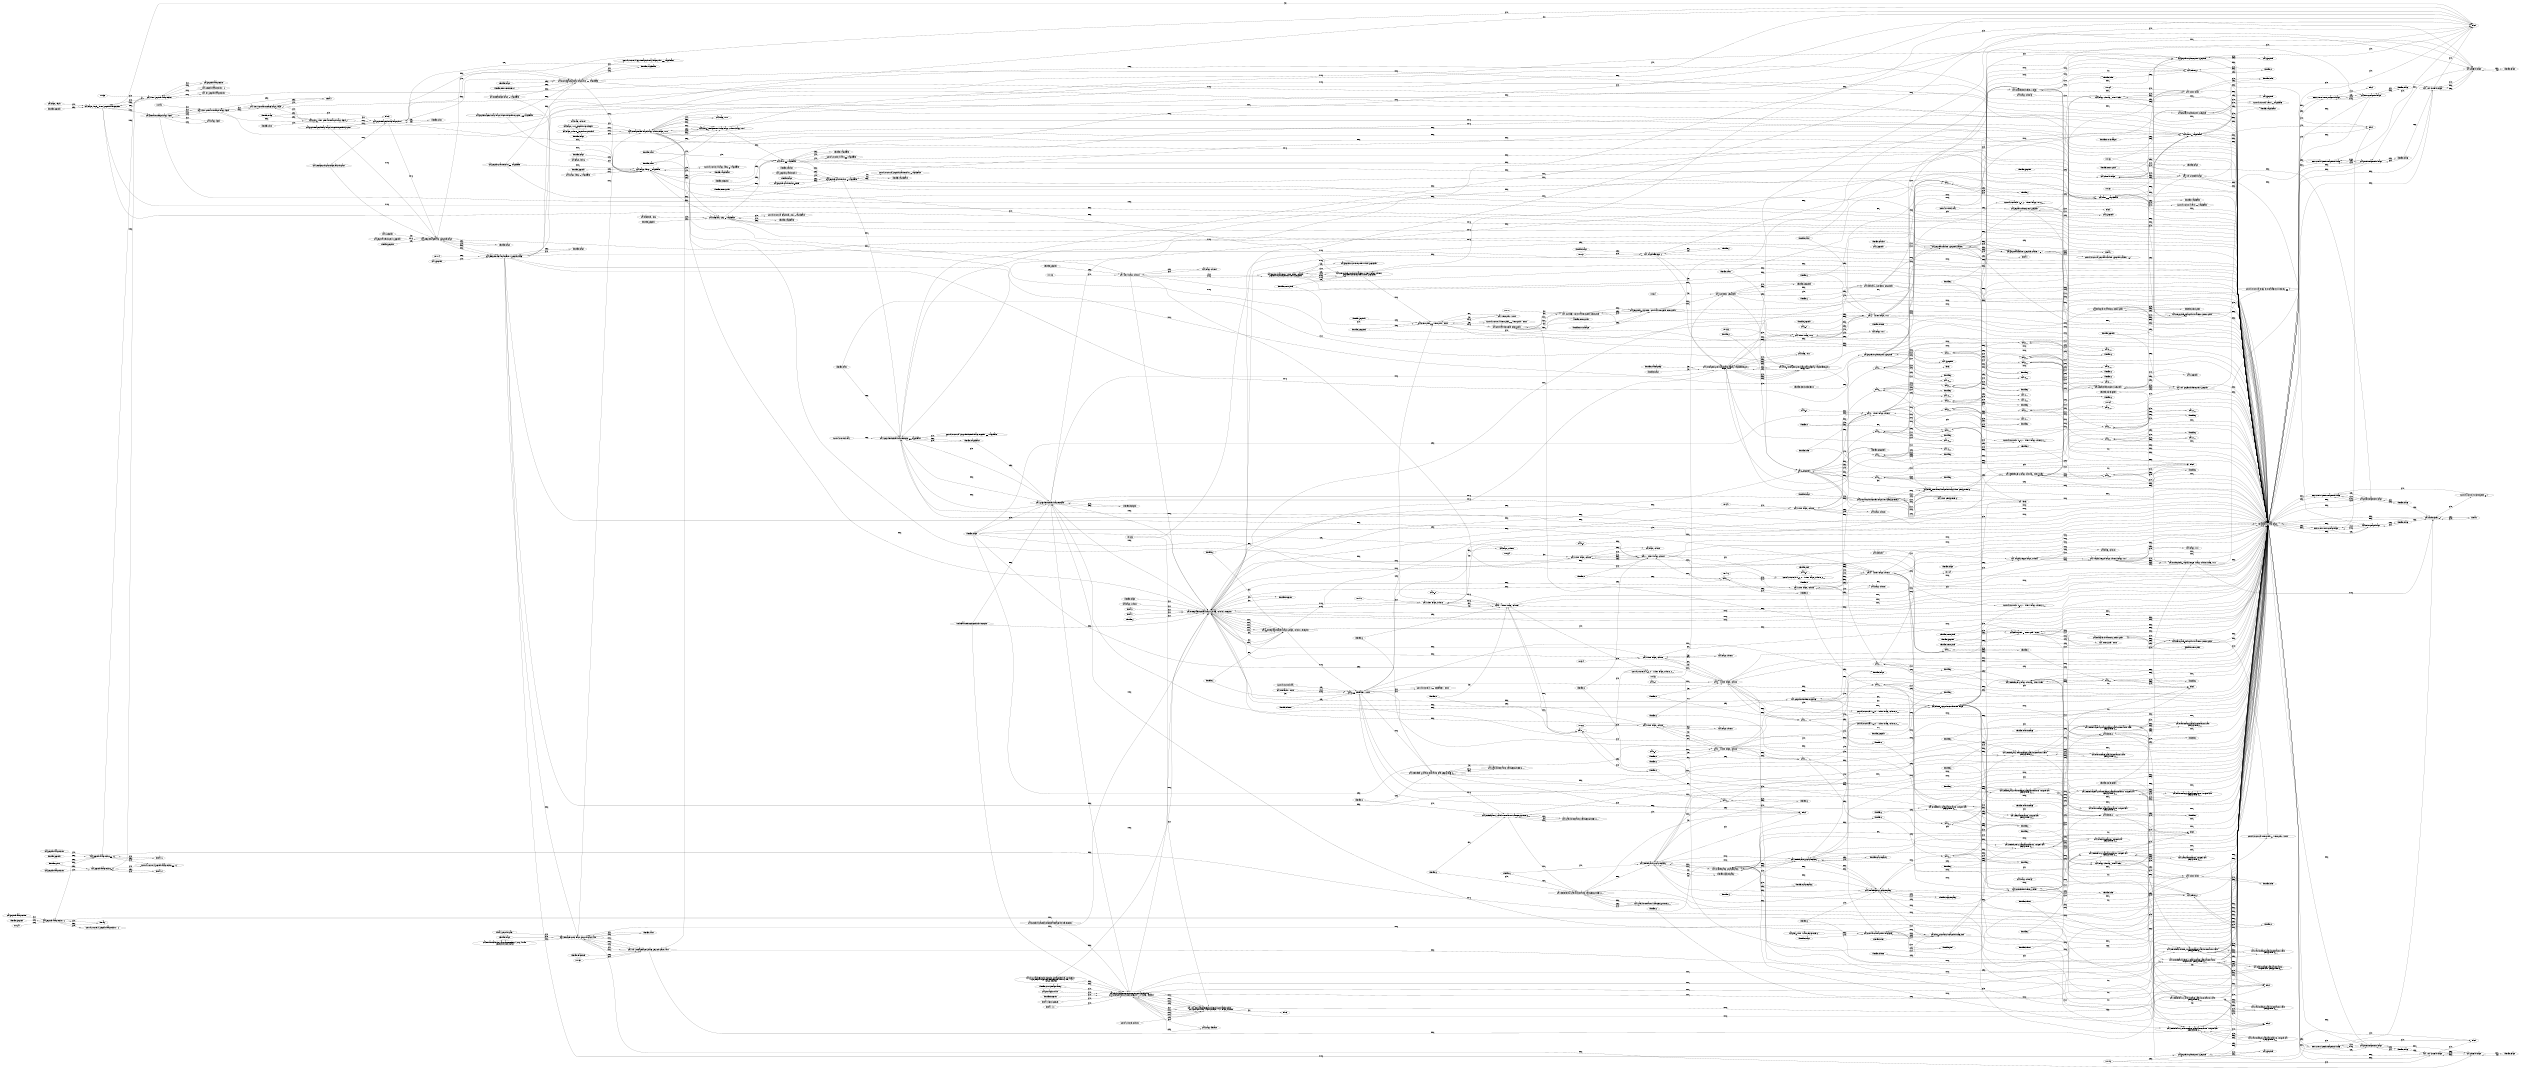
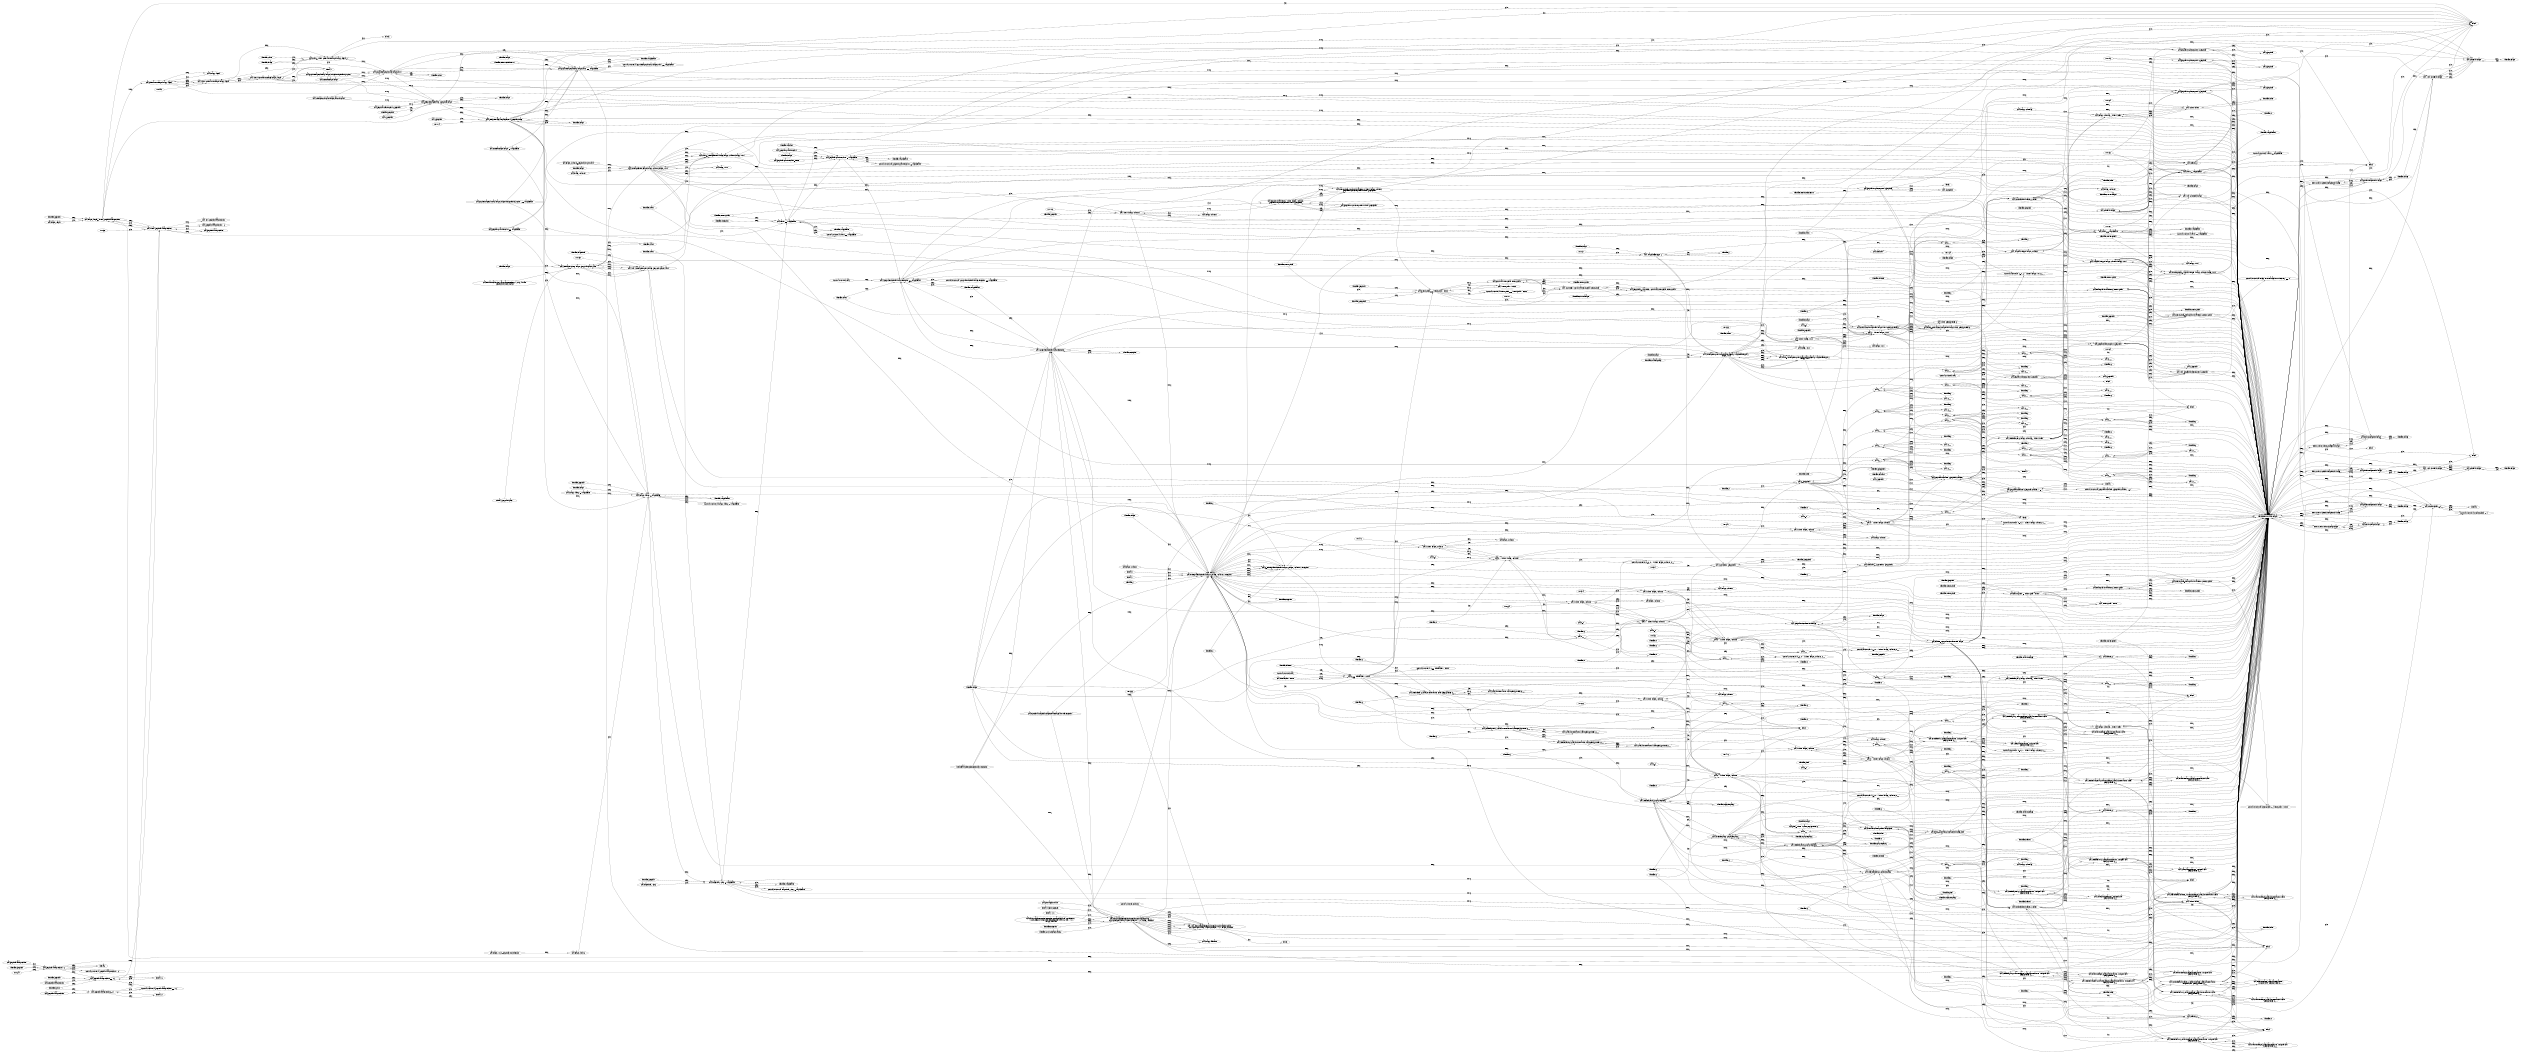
none -> (329, 80)
(611, 129) -> (546, 953)
(1651, 591) -> none
